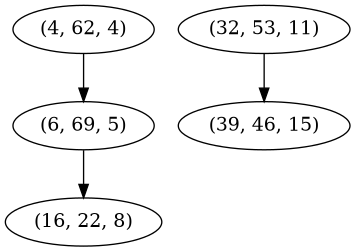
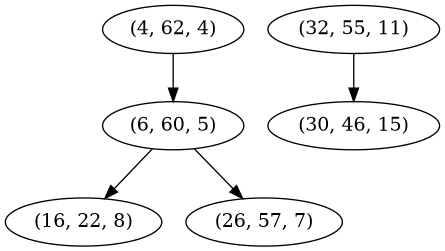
(264, 29) -> (354, 29)
(84, 126) -> (173, 126)
(264, 126) -> (354, 126)
none -> (264, 222)
